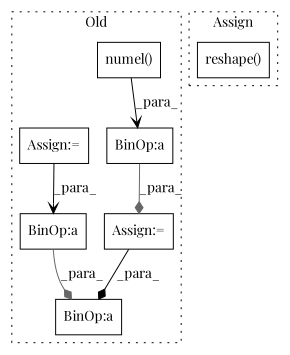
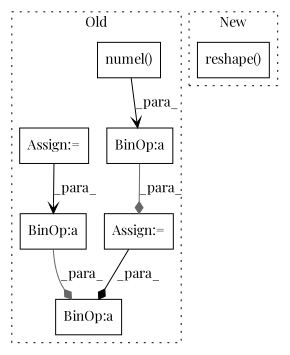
(233, 23) -> (233, 23)
